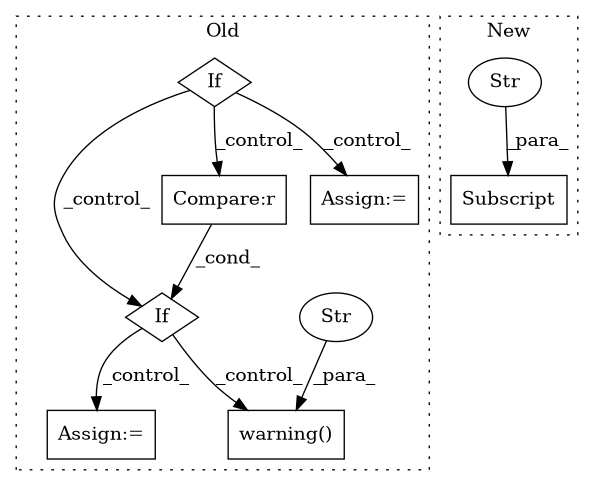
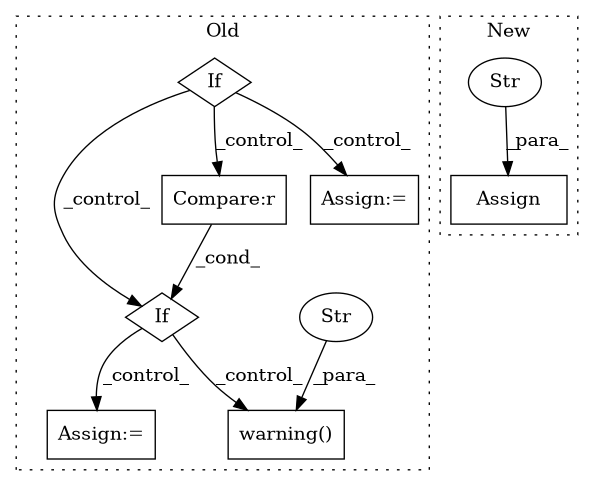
(509, 200) -> (509, 200)
